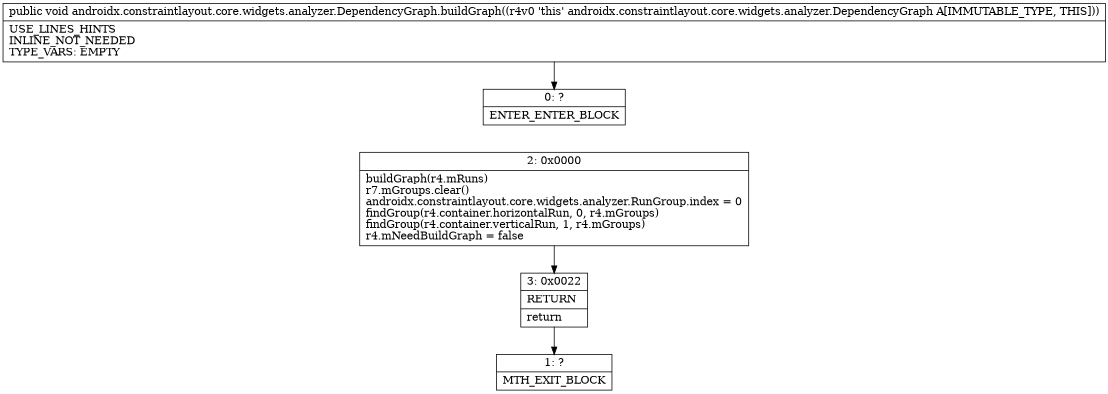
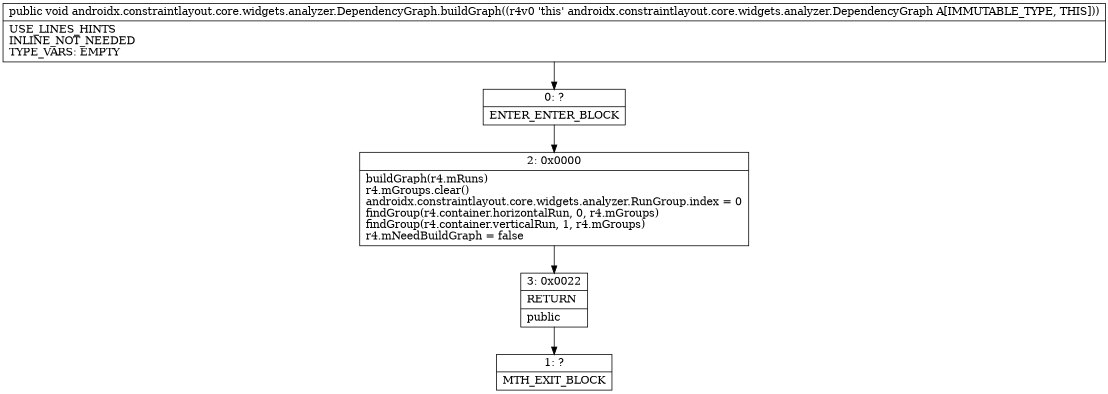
none -> (554, 135)
(417, 191) -> (417, 191)
(544, 318) -> (544, 318)
